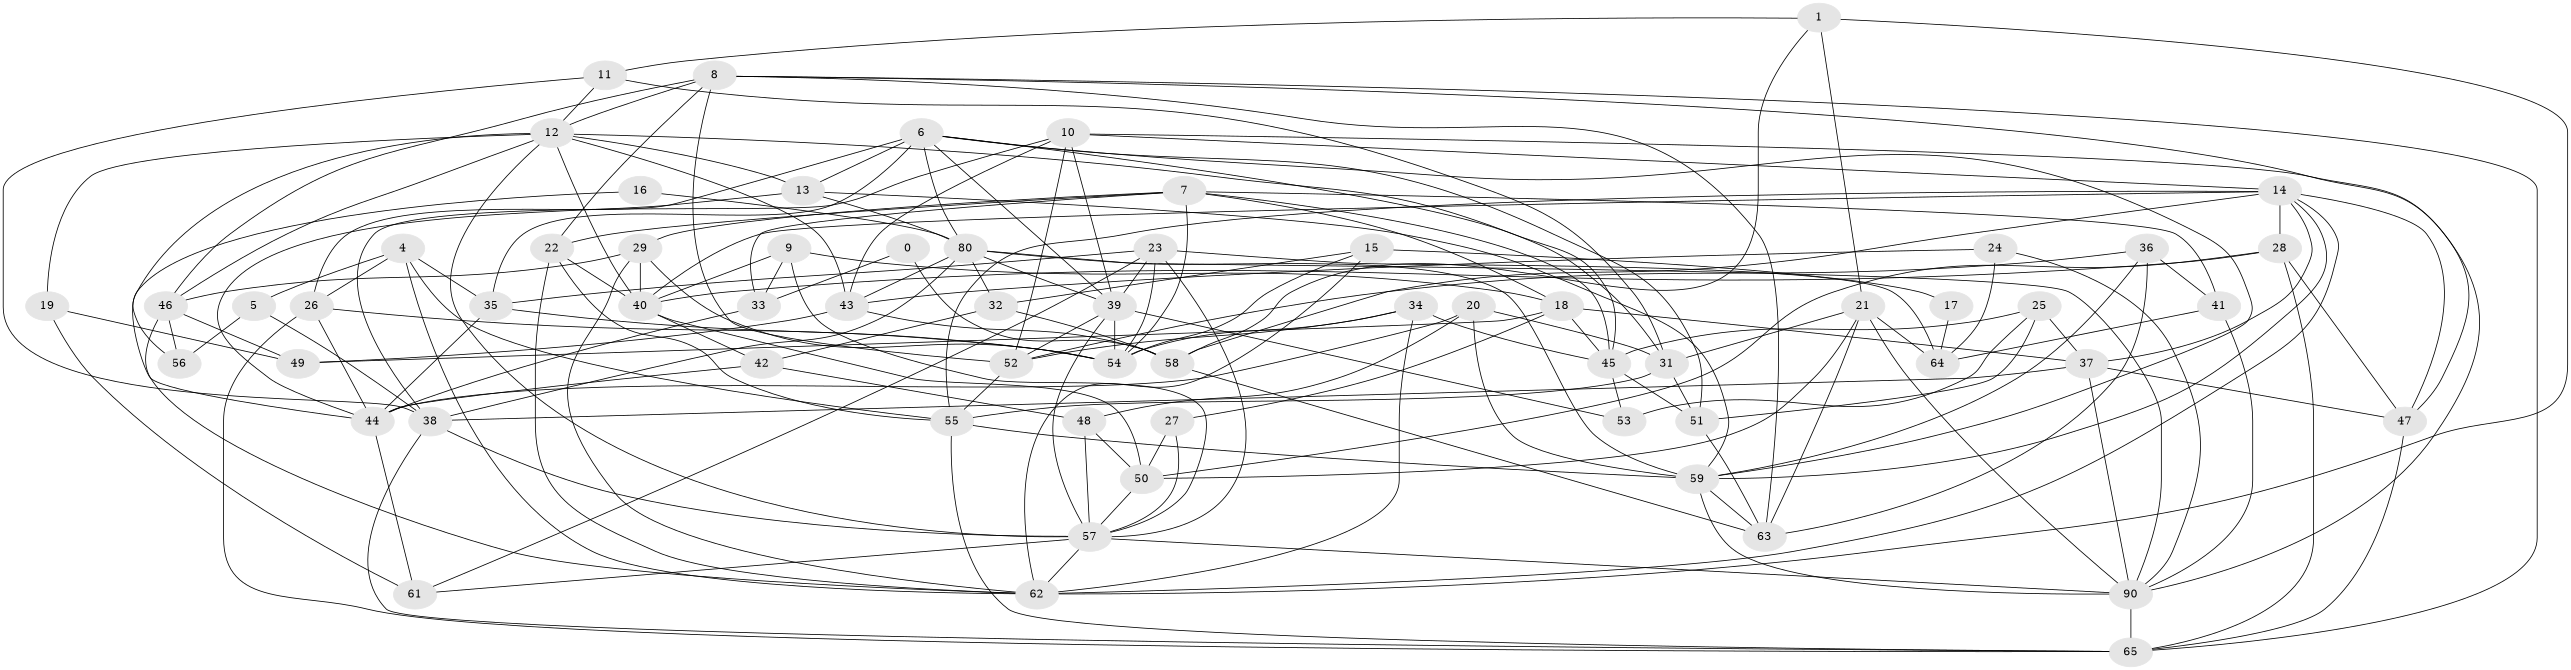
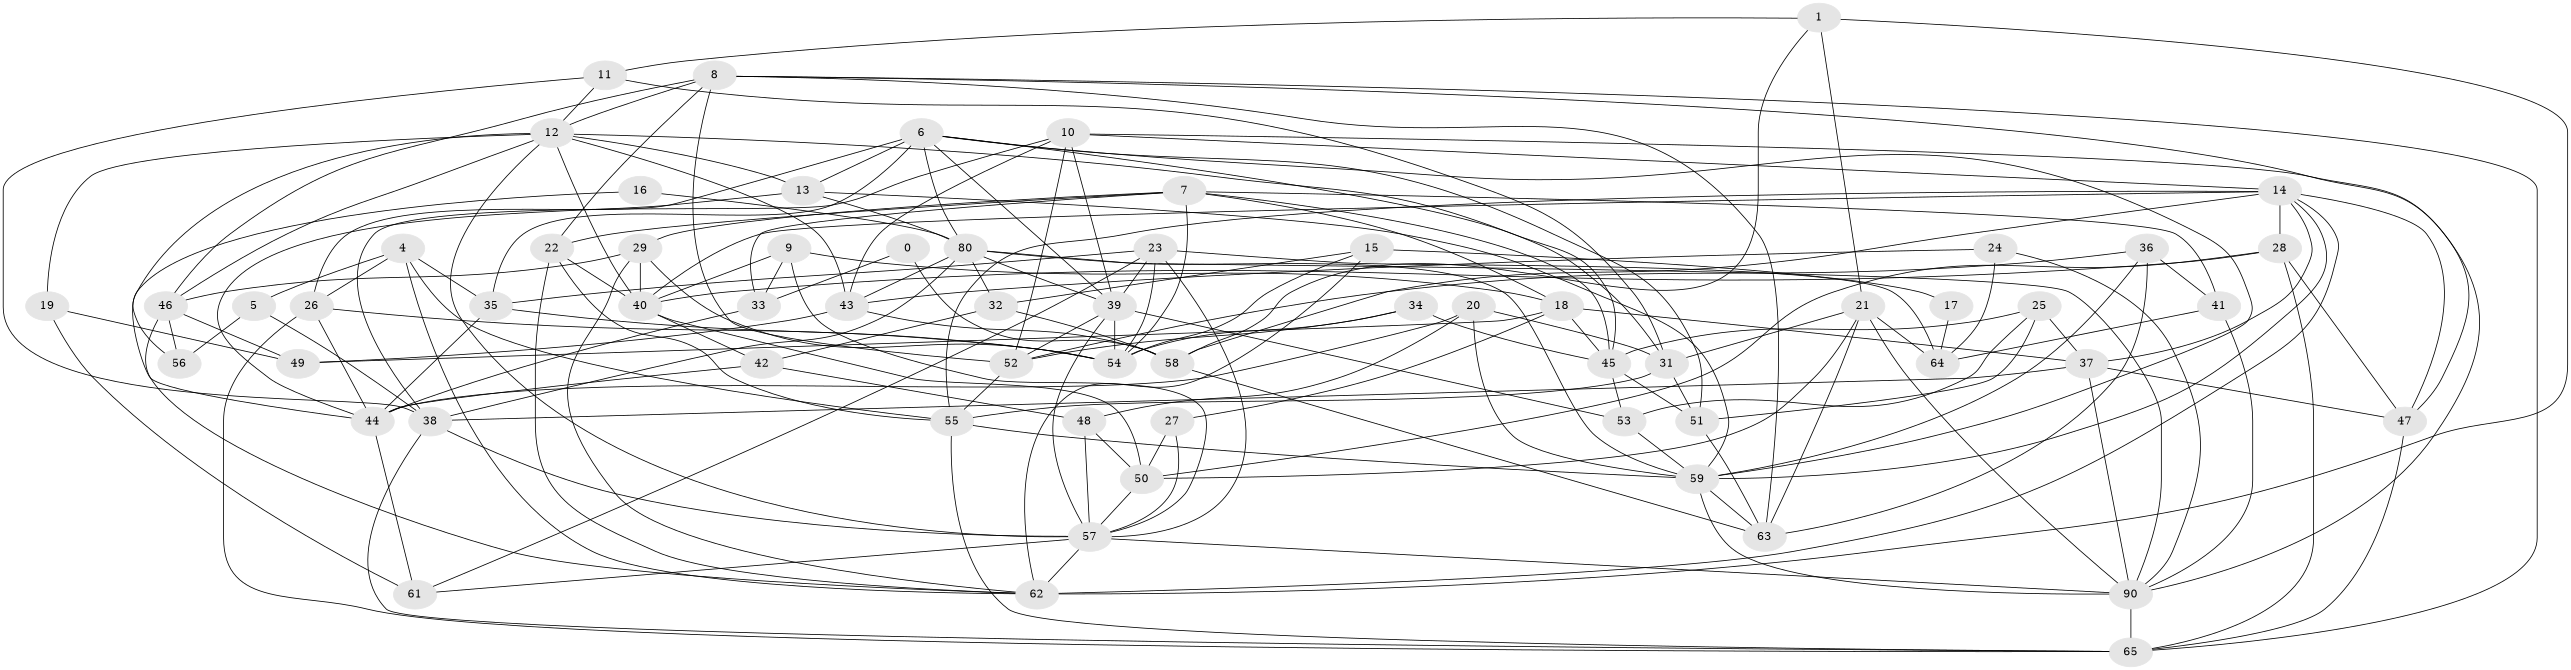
none -> (1655, 446)
(1319, 542) -> none
